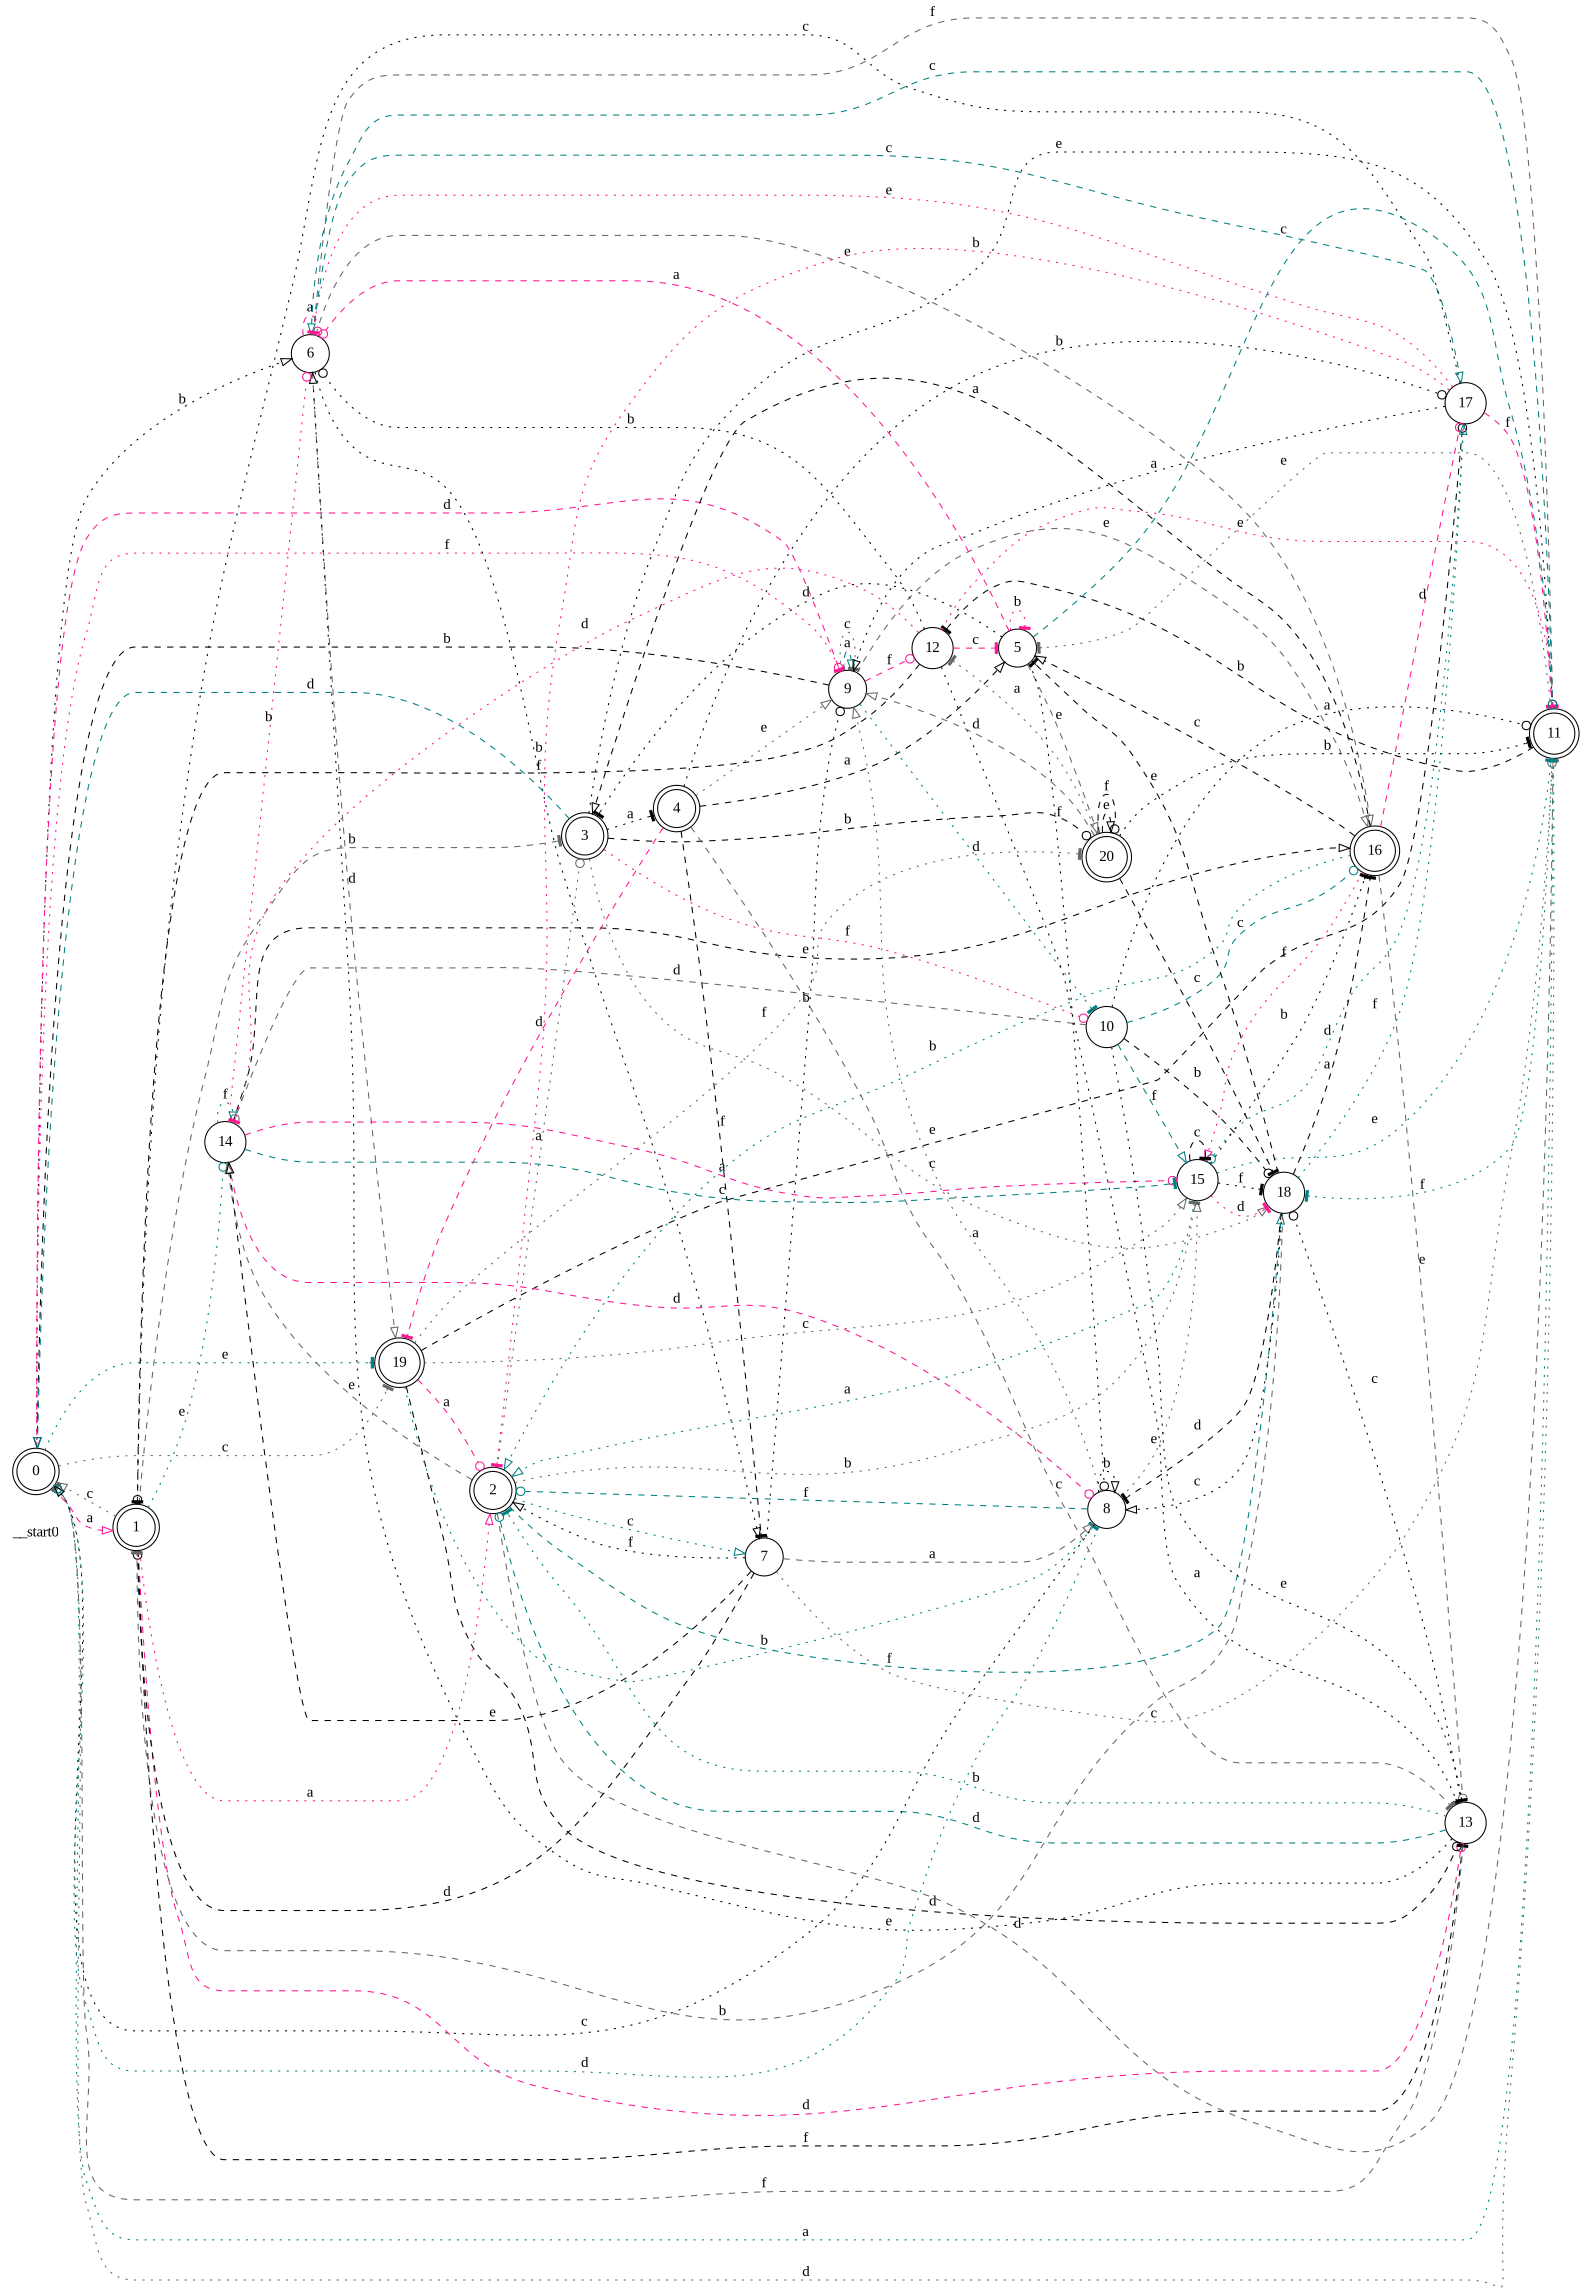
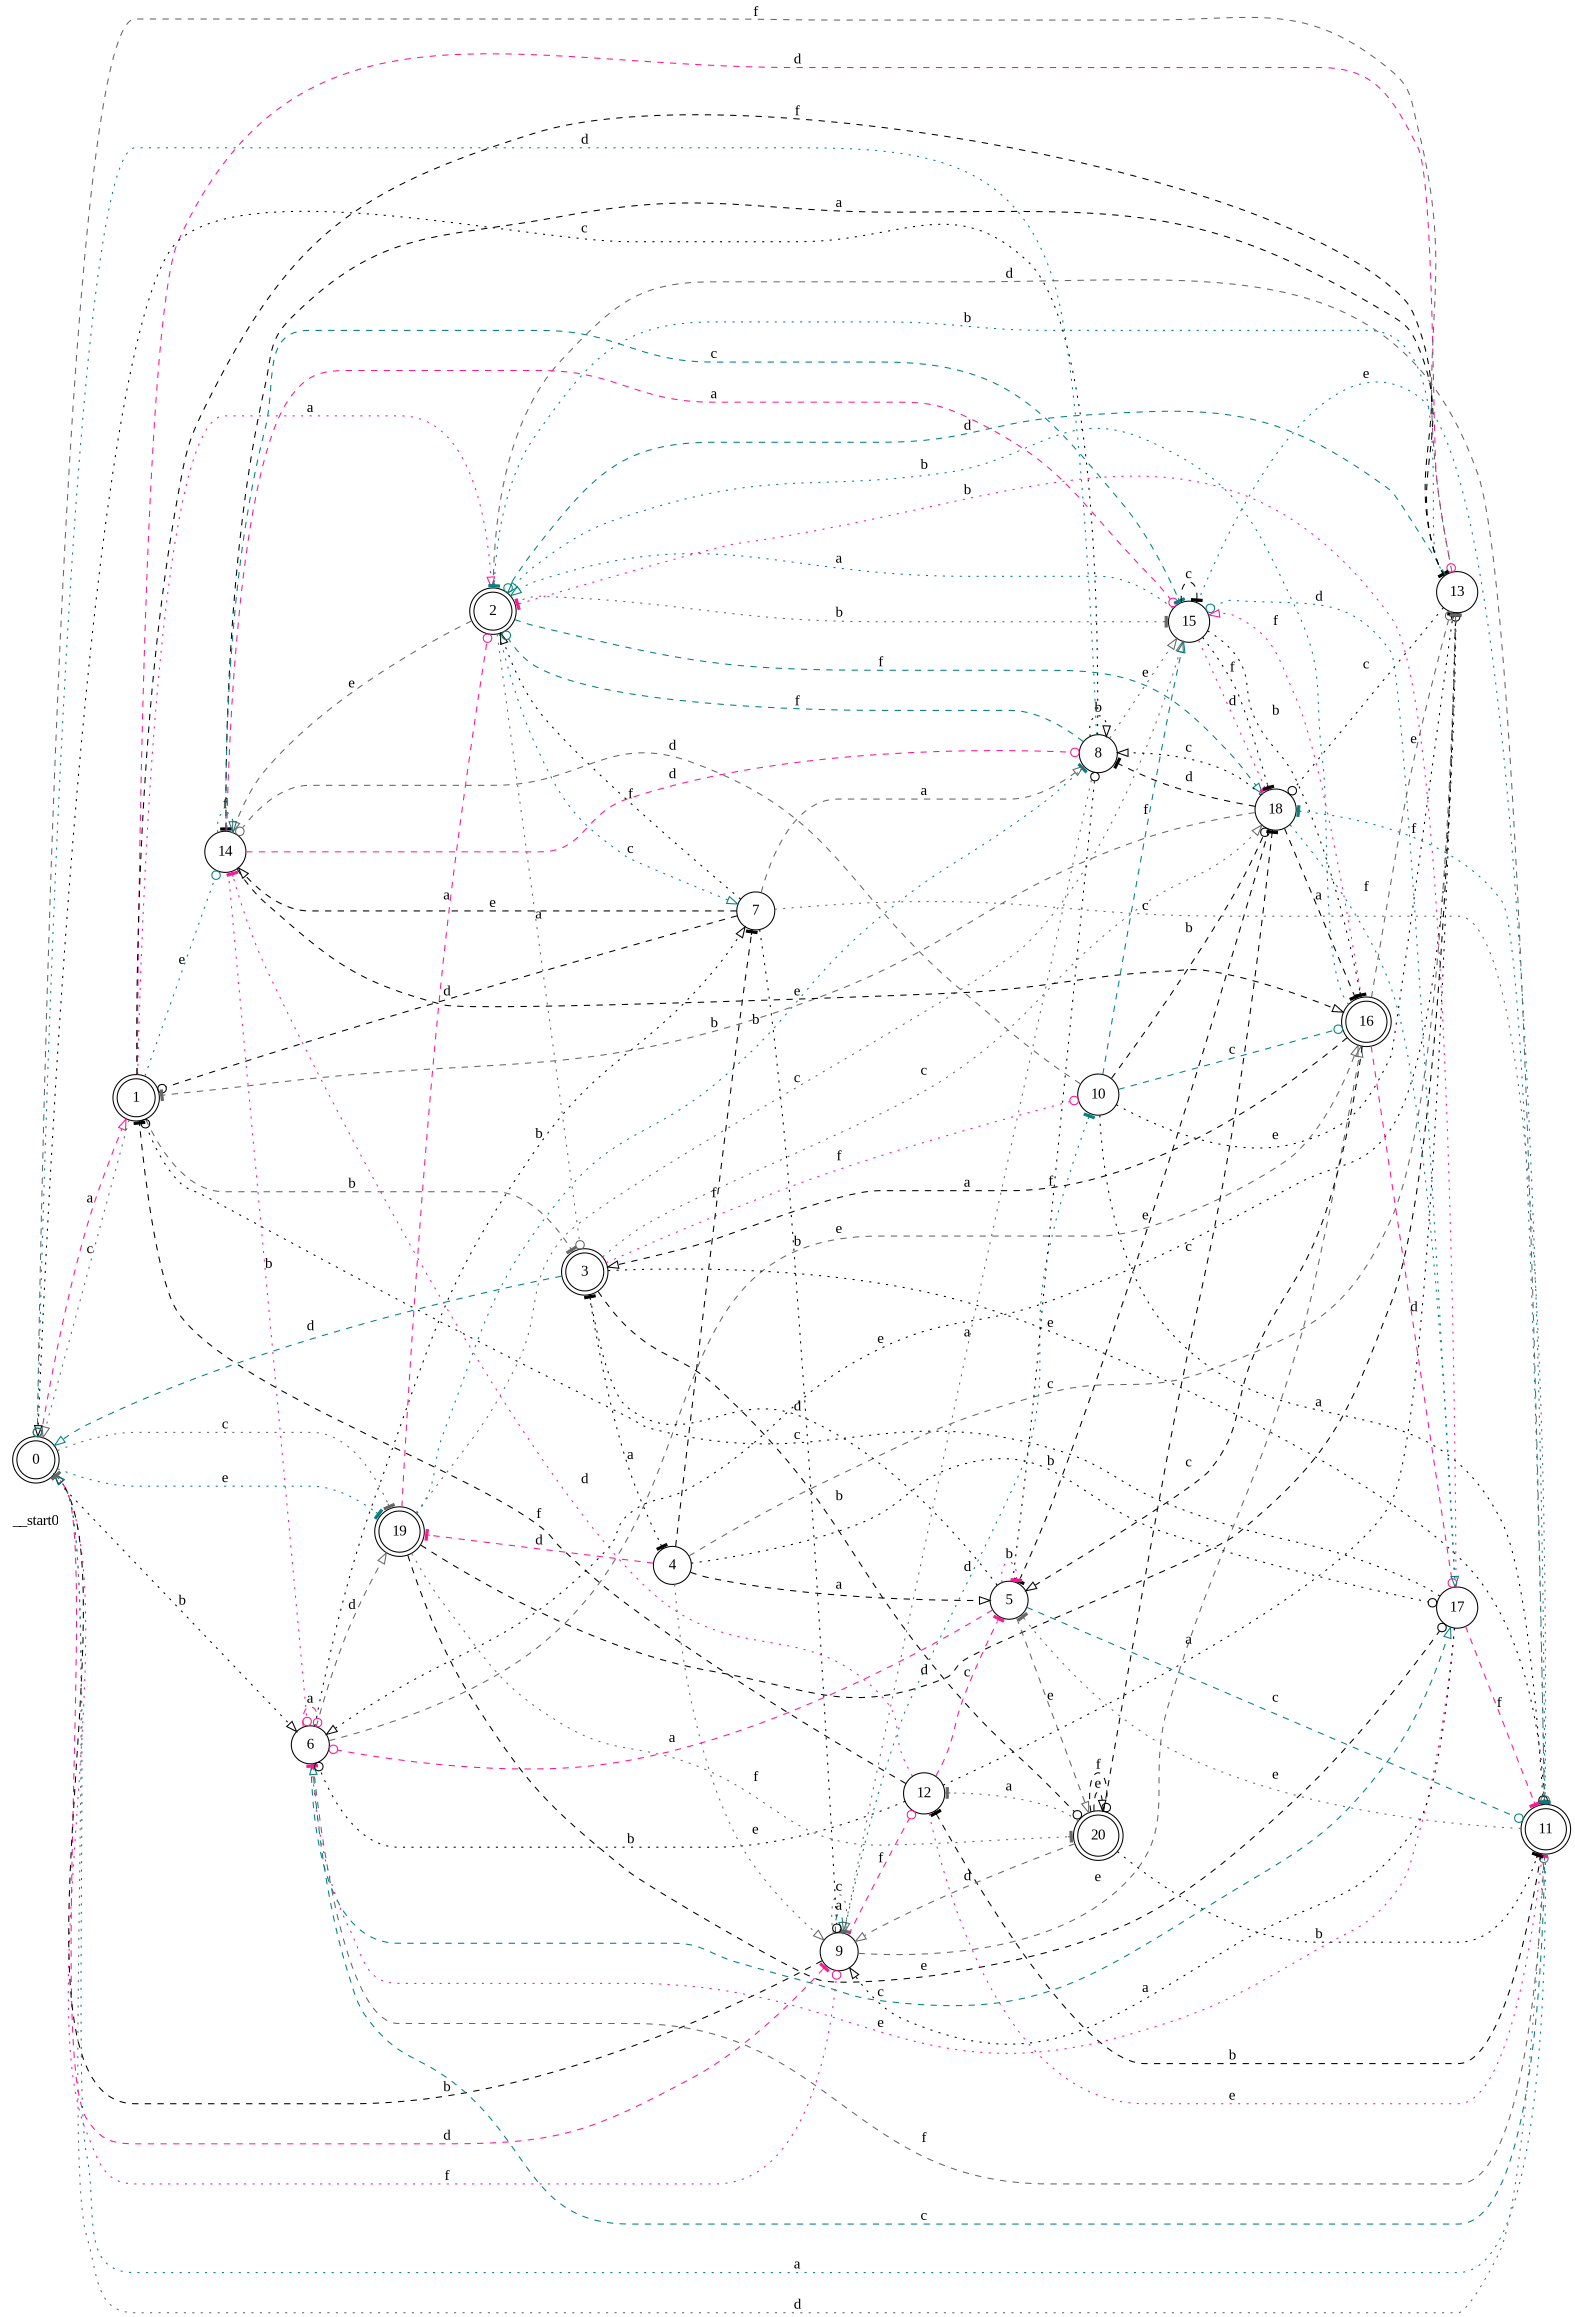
none -> (718, 204)
(677, 809) -> (672, 1565)
